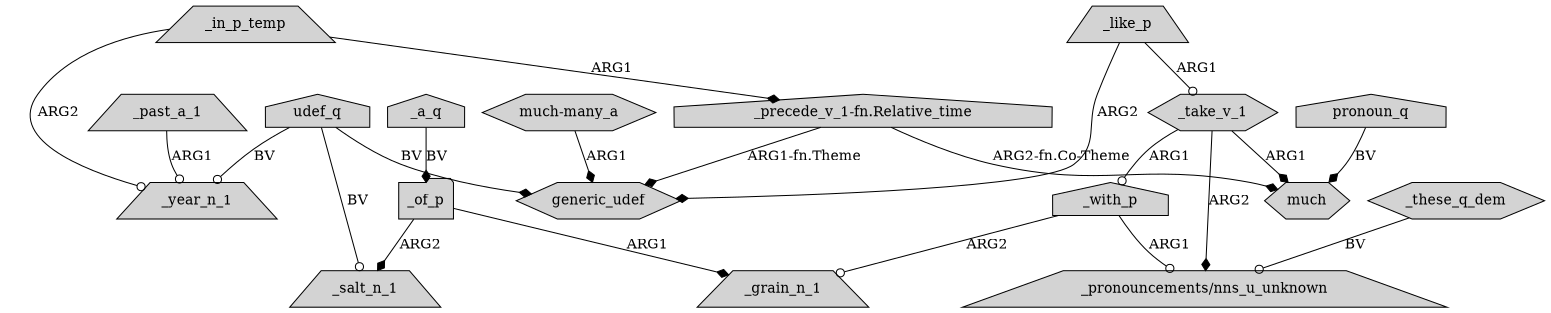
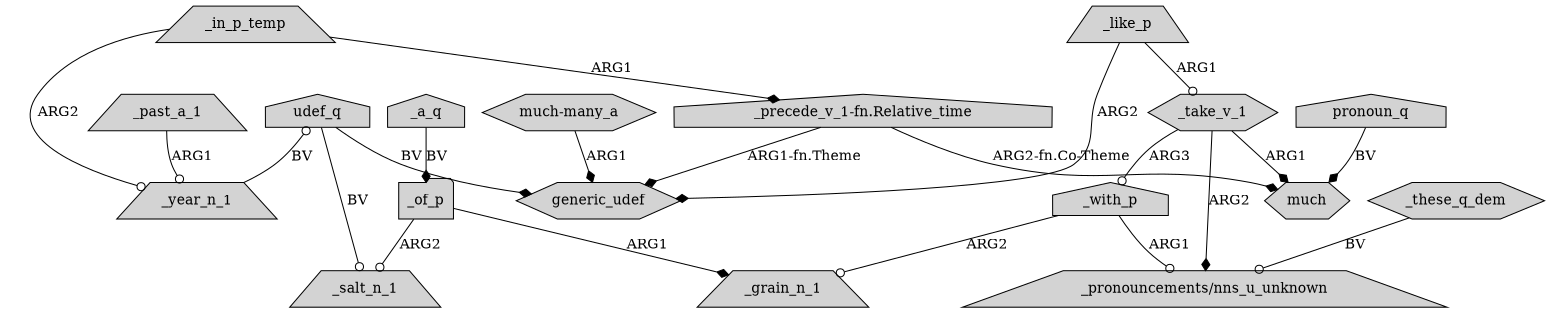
(253, 149) -> (277, 163)
(1170, 157) -> (1170, 157)
(398, 242) -> (398, 242)
